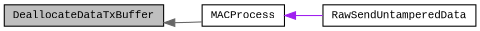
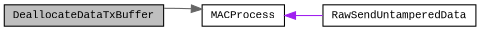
(188, 22) -> (178, 8)
